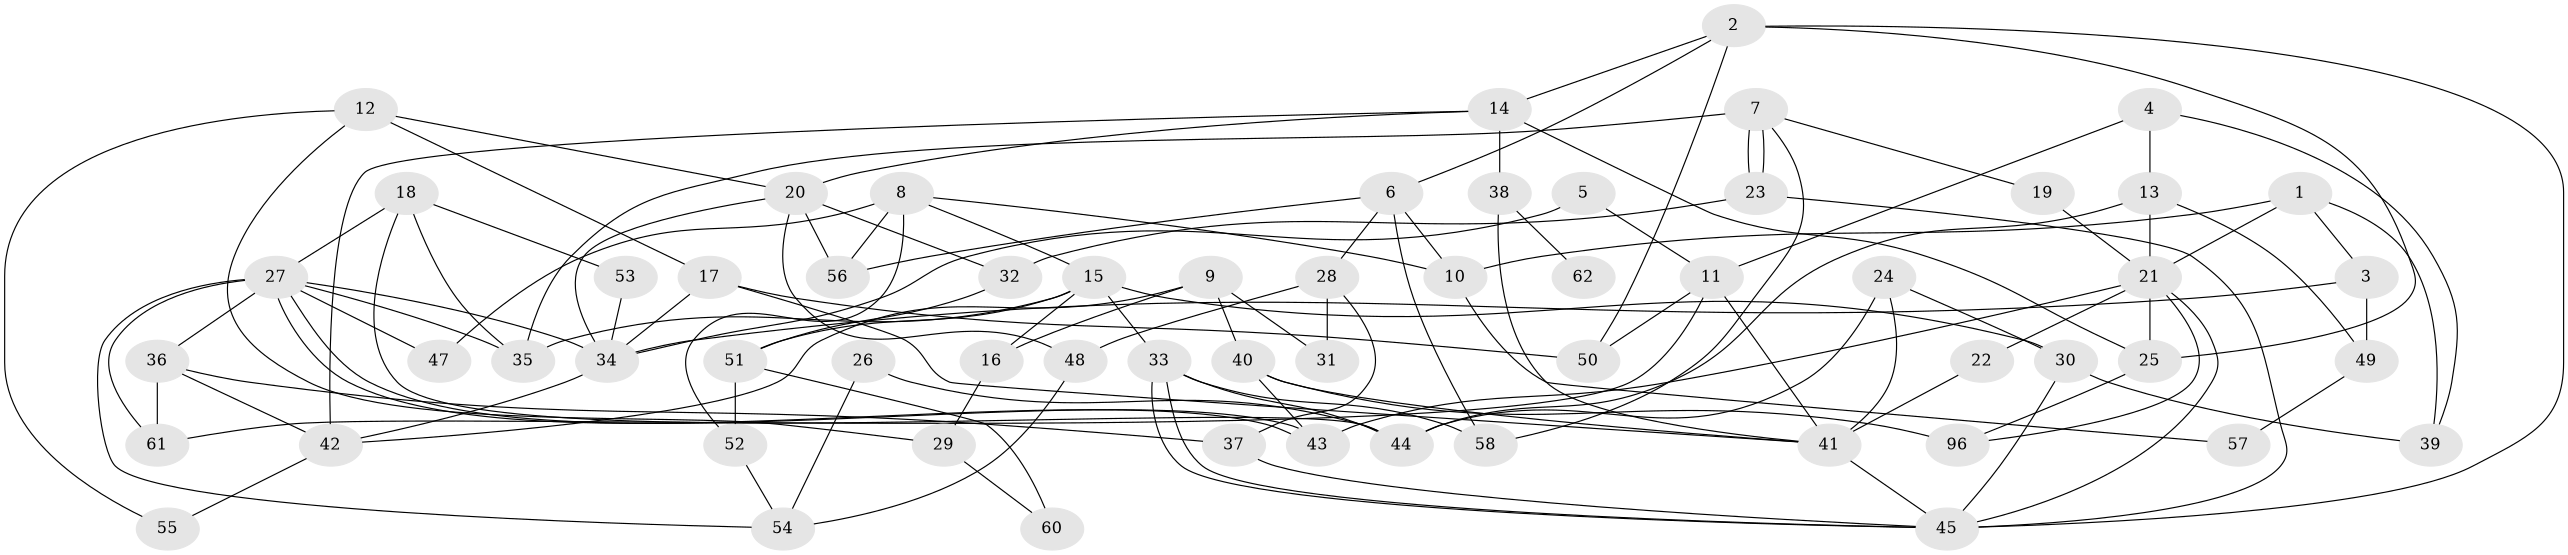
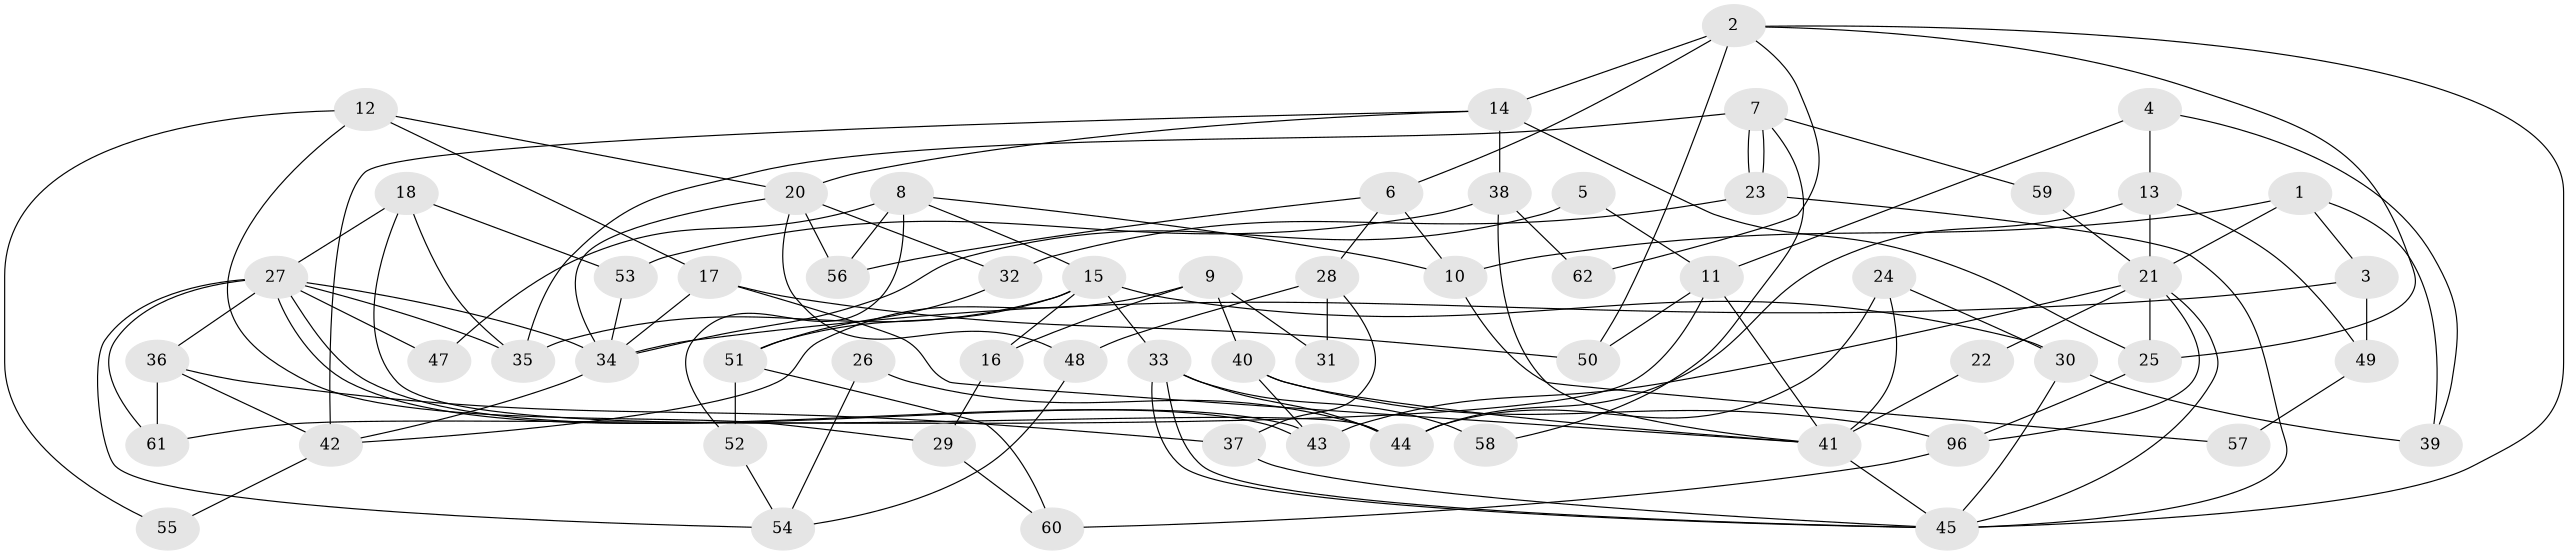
(2043, 193) -> (2043, 193)
none -> (1792, 218)
none -> (1060, 227)
(1423, 324) -> none
none -> (1593, 498)
